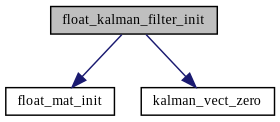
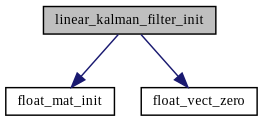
(134, 20) -> (130, 20)
(208, 101) -> (199, 101)
